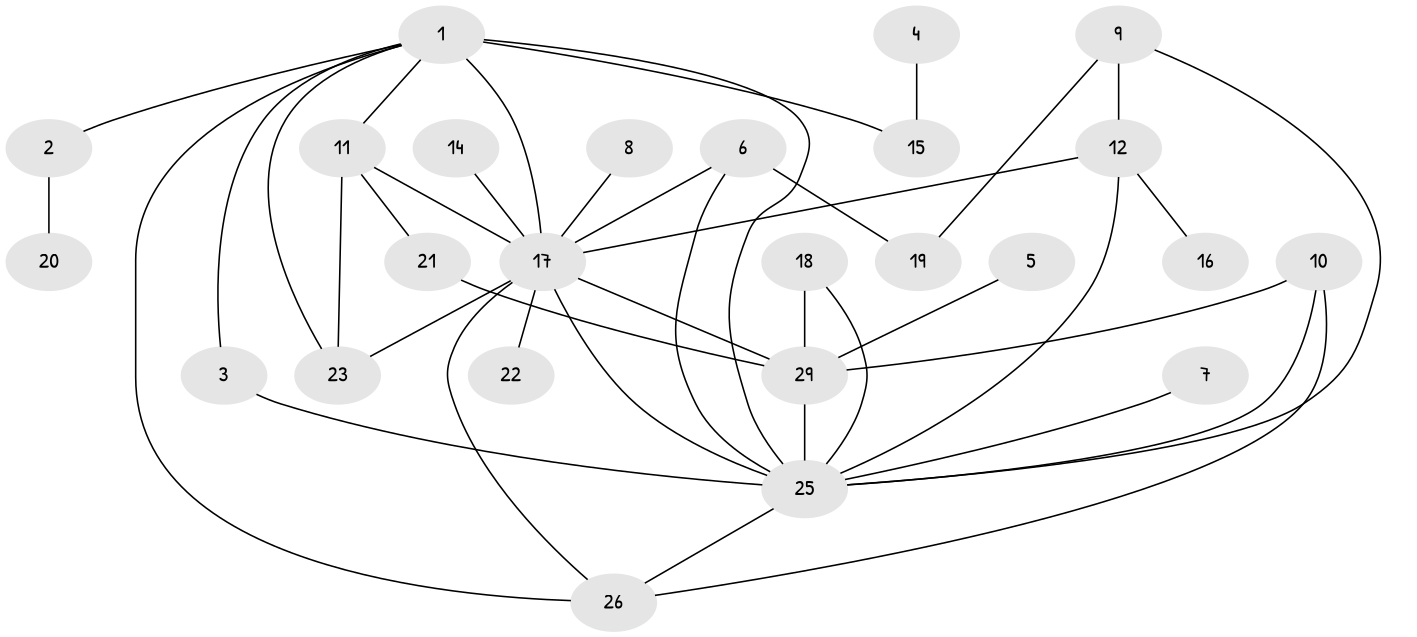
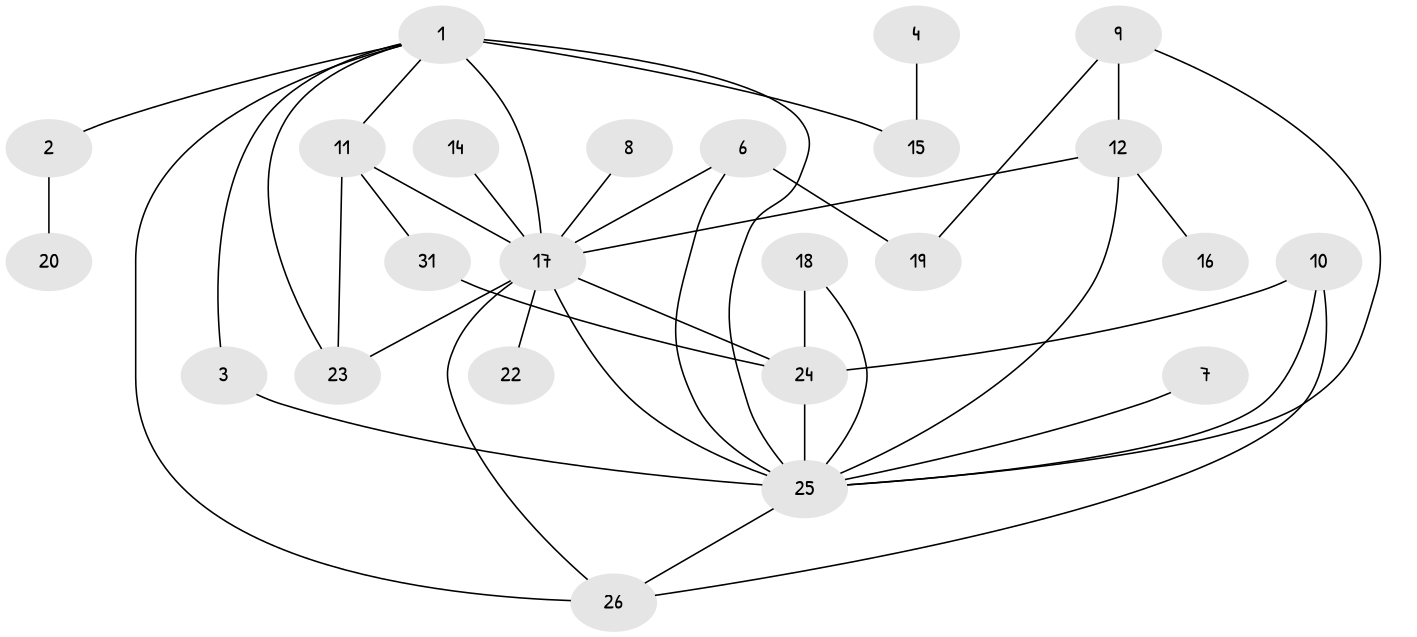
(428, 262) -> (428, 262)
(1032, 262) -> none
(805, 376) -> (805, 376)
